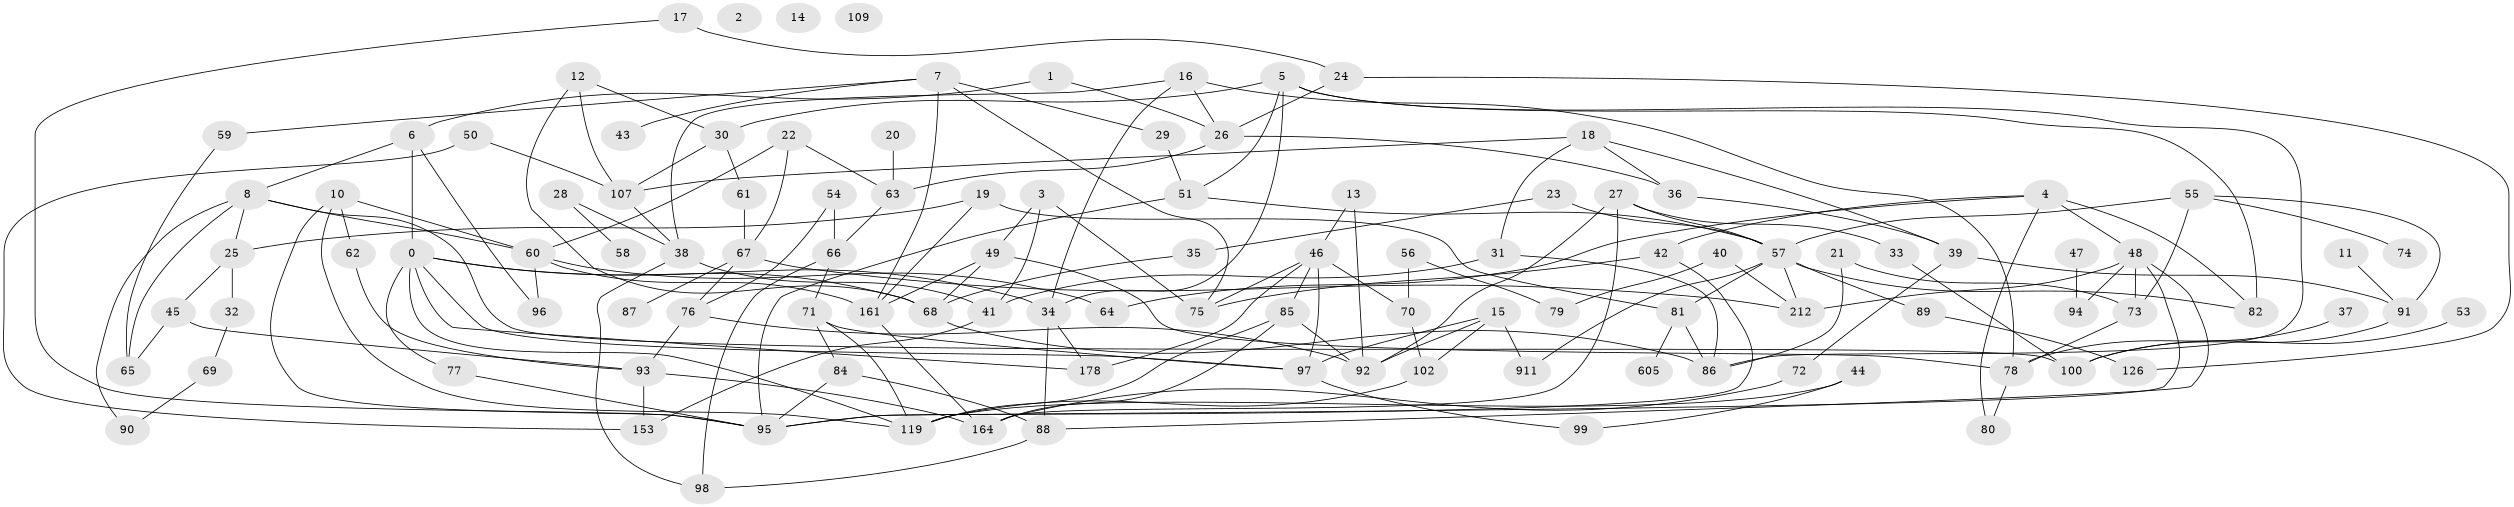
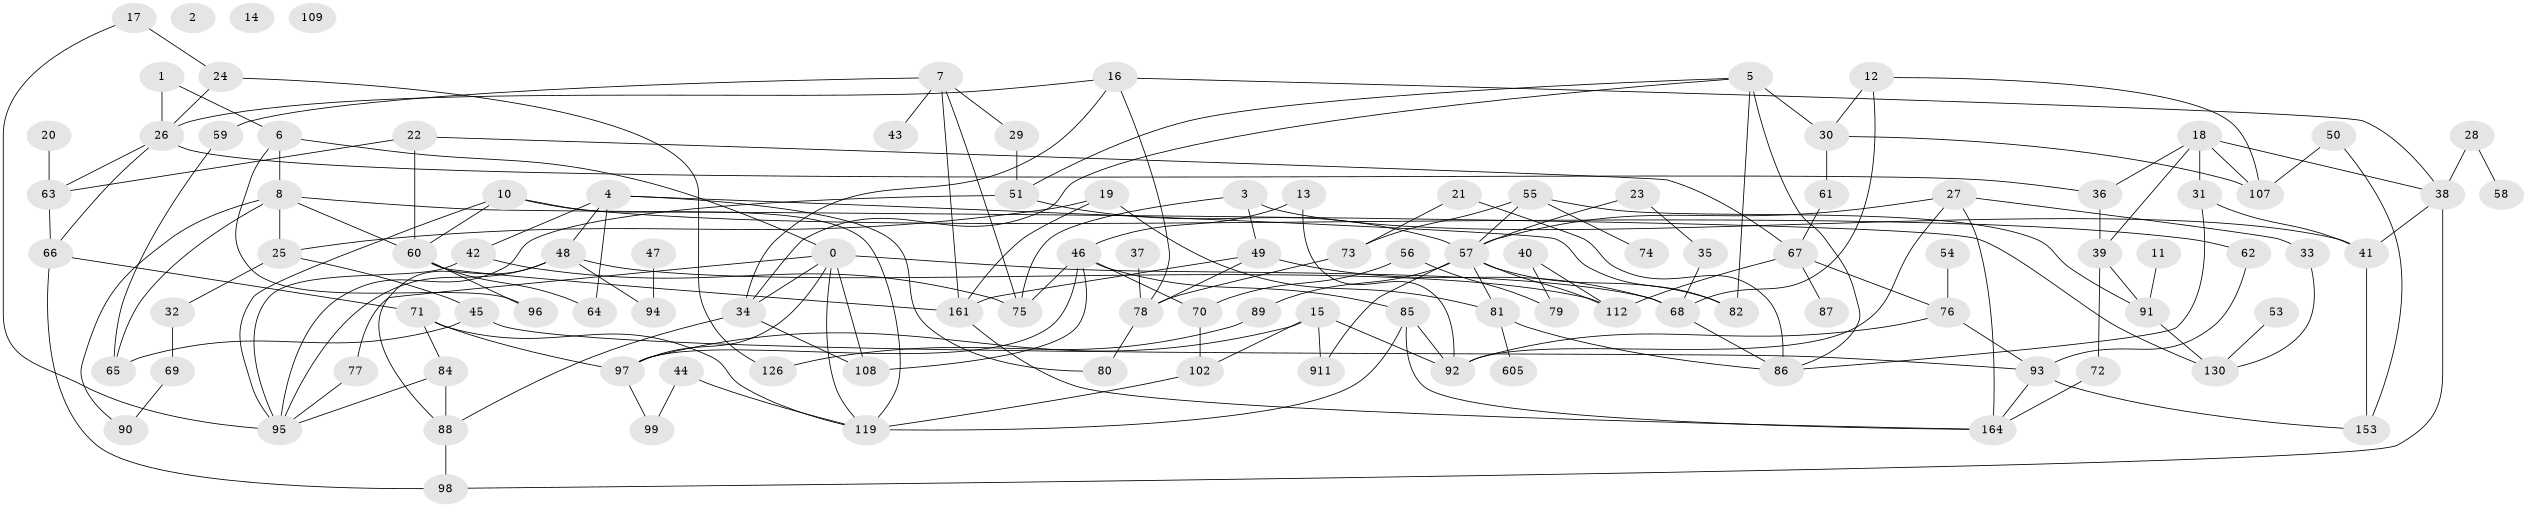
(650, 223) -> (2321, 165)
(834, 225) -> (102, 192)
(2135, 283) -> none
(1801, 312) -> (1617, 312)
(1090, 371) -> (866, 371)
(2072, 371) -> (2215, 371)
